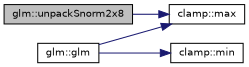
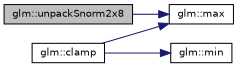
(207, 14) -> (201, 14)
(68, 53) -> (68, 53)
(207, 53) -> (201, 53)
